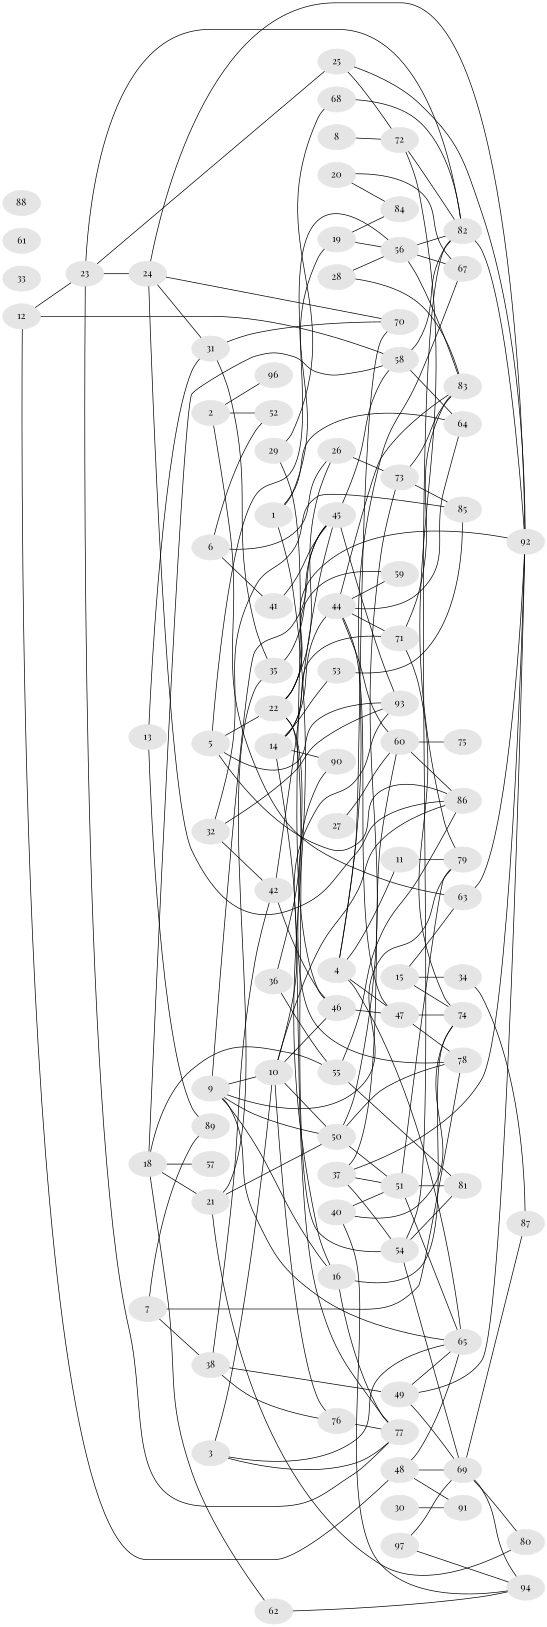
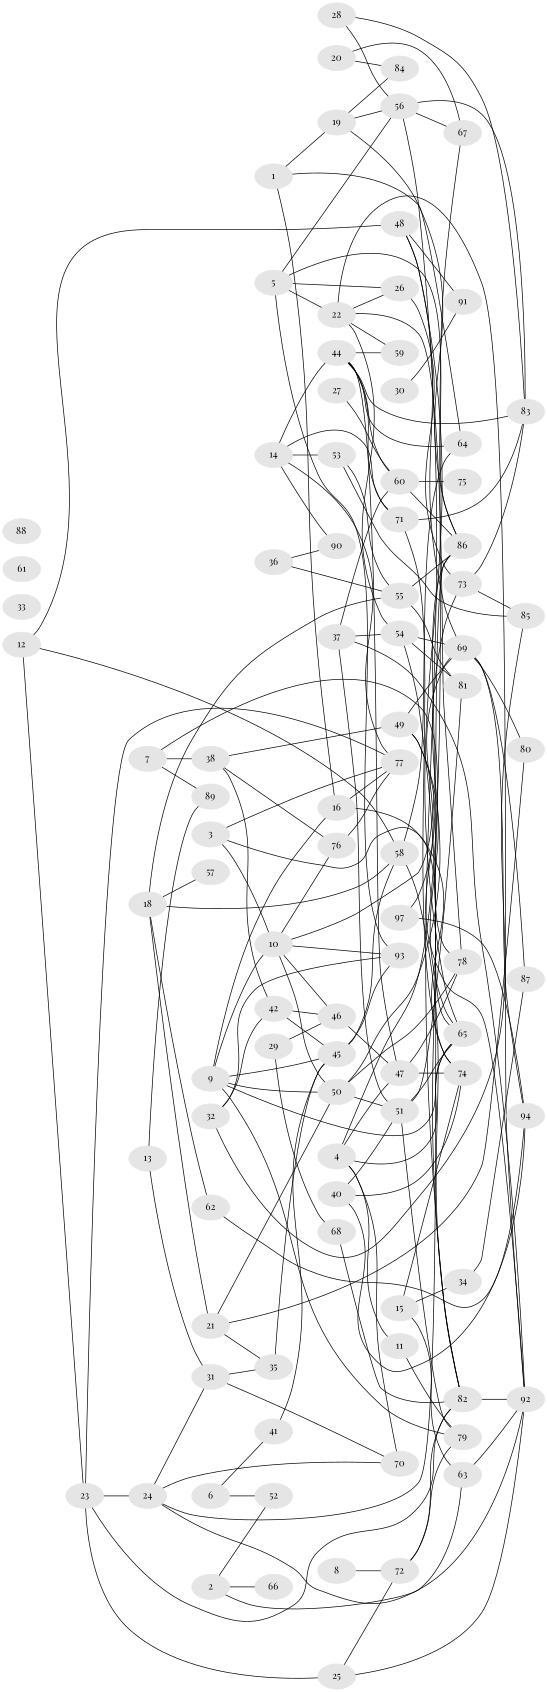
none -> (436, 254)
(274, 375) -> (274, 1587)
none -> (368, 525)
(293, 534) -> (335, 286)
